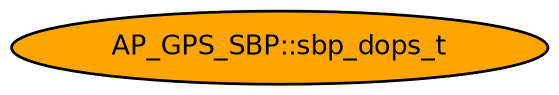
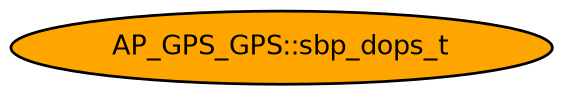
(280, 48) -> (282, 48)
